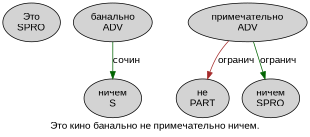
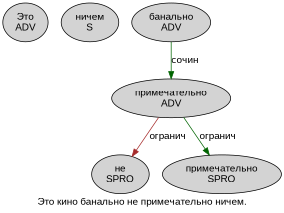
(32, 22) -> (25, 22)
(113, 57) -> (171, 57)
(203, 98) -> (120, 174)
(271, 98) -> (222, 174)
